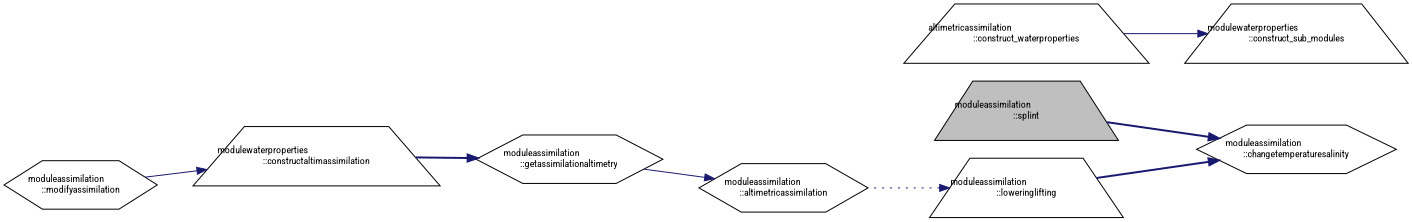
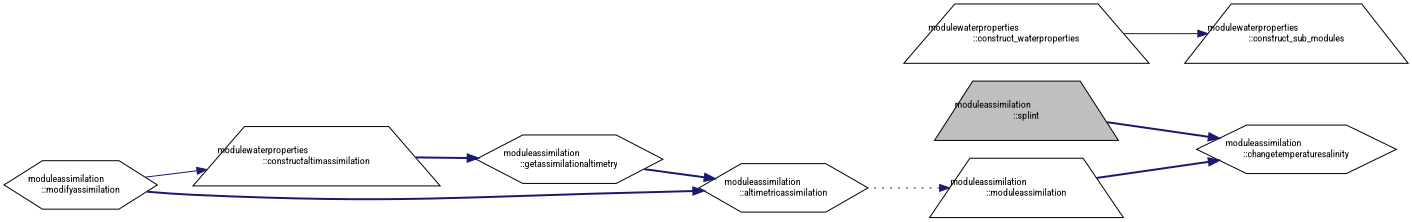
(1026, 34) -> (1026, 34)
(674, 173) -> (674, 173)
(1026, 188) -> (1026, 188)
none -> (420, 199)
